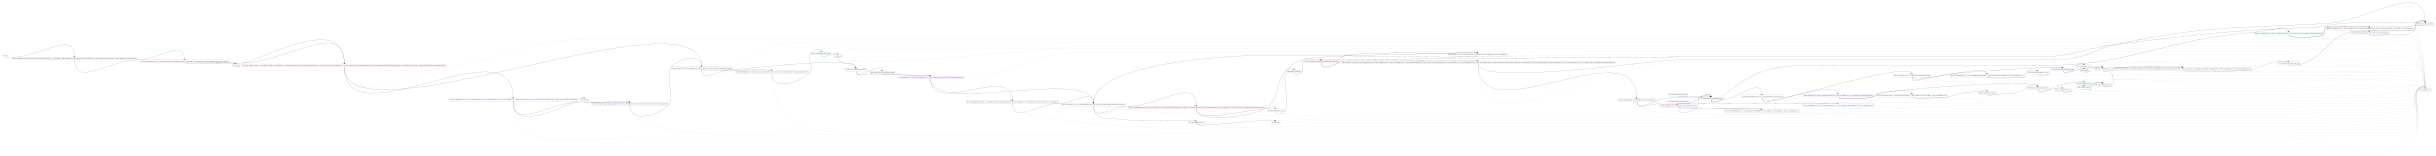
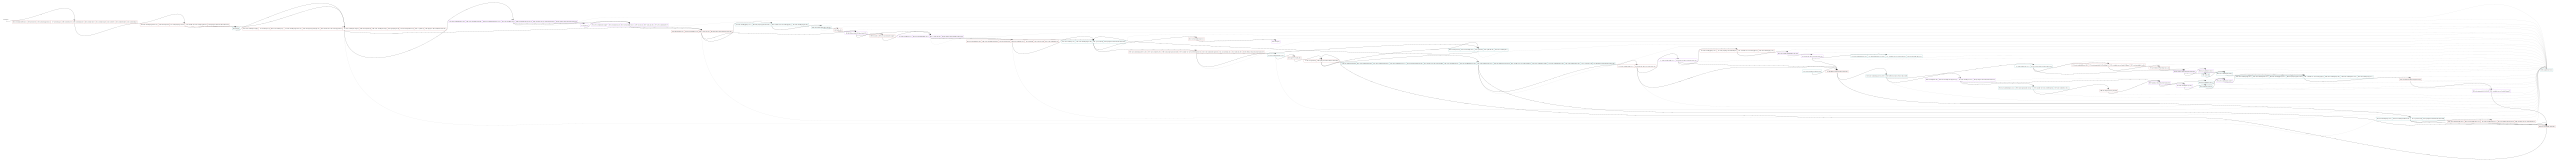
none -> (1788, 54)
